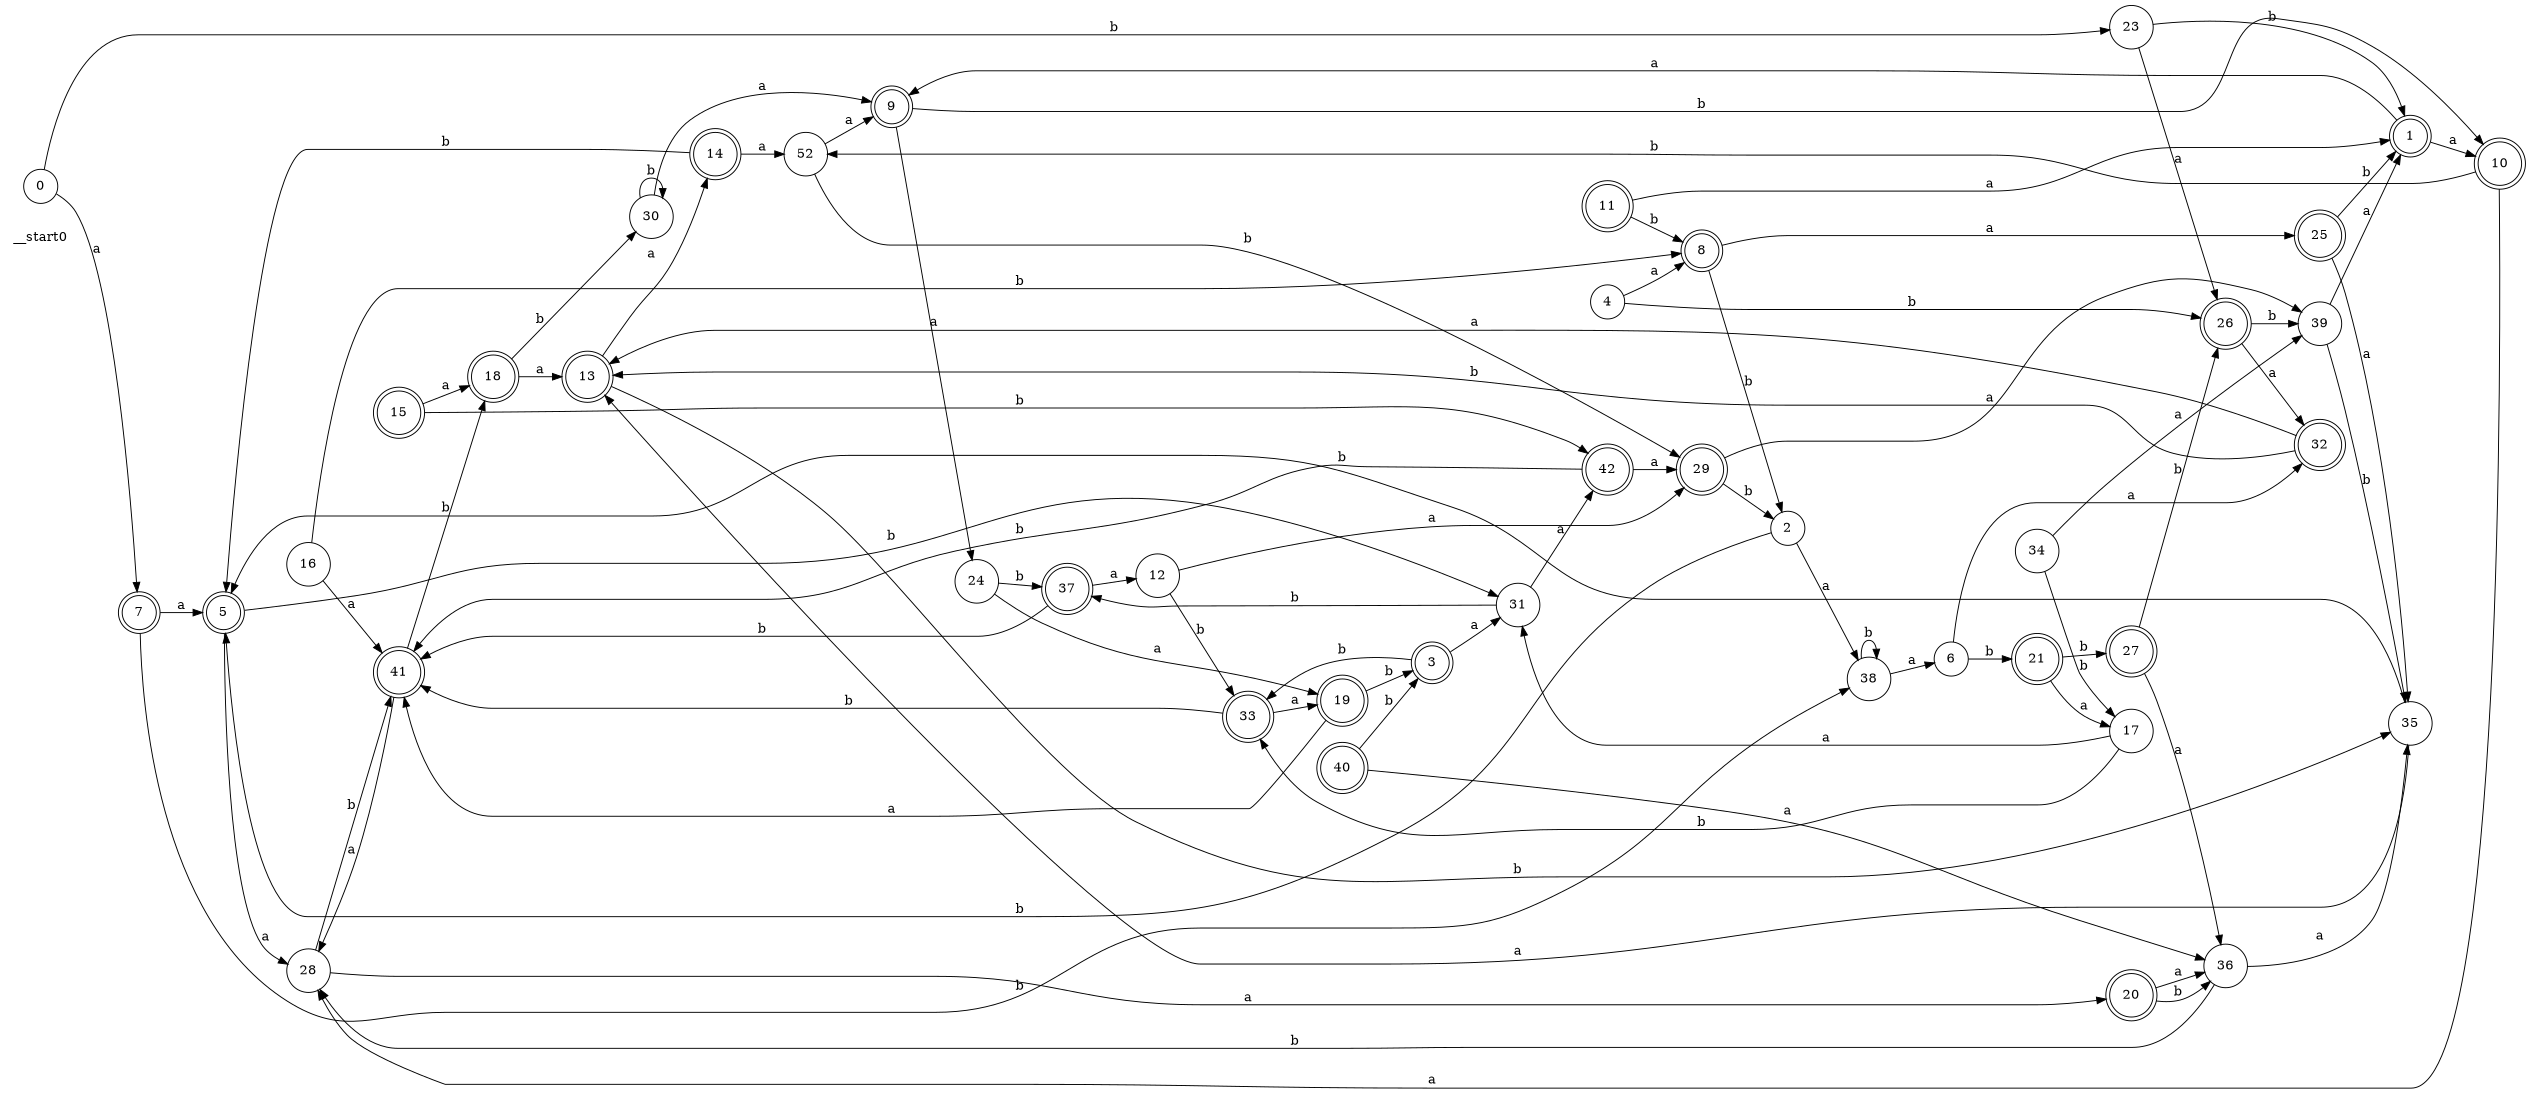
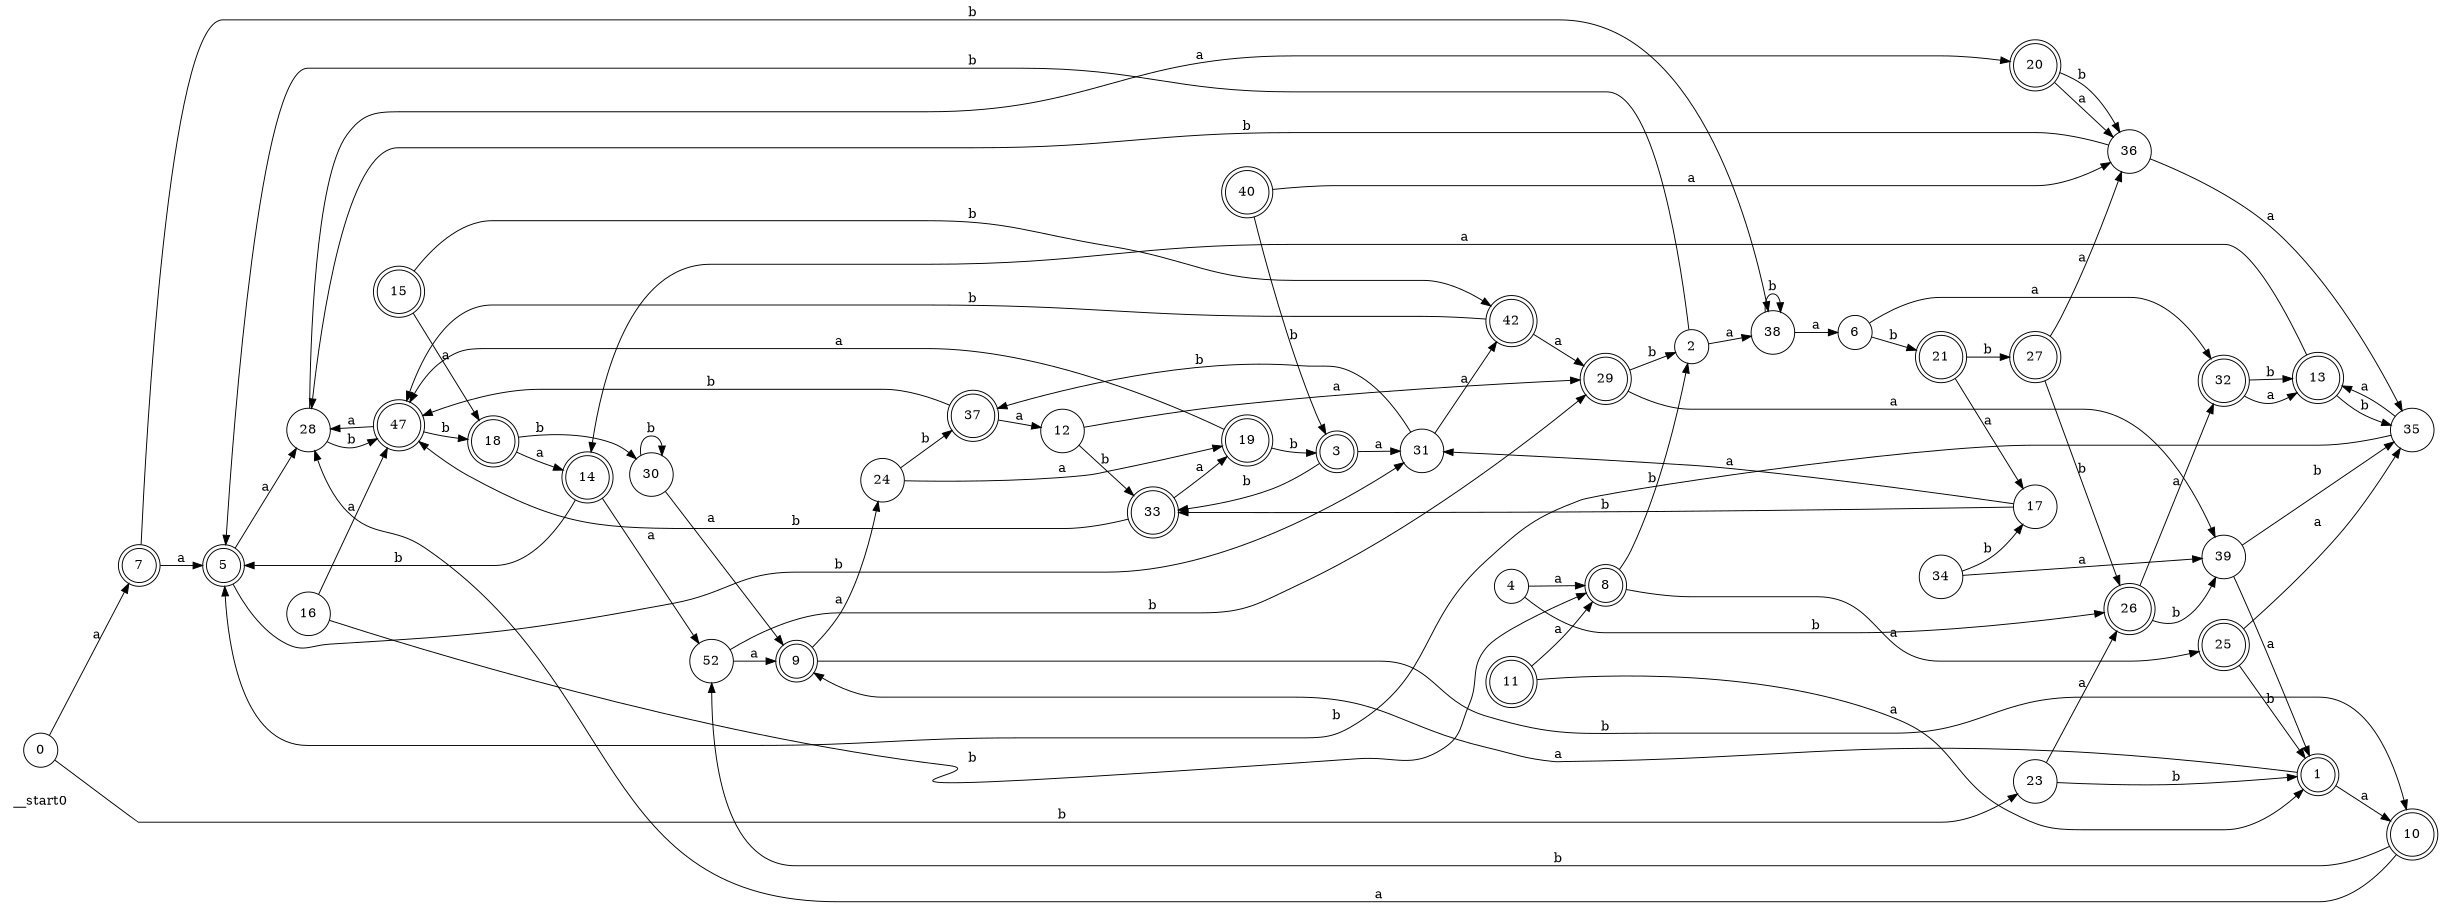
(1655, 220) -> (1559, 629)
(536, 377) -> (535, 460)
(399, 672) -> (399, 425)
